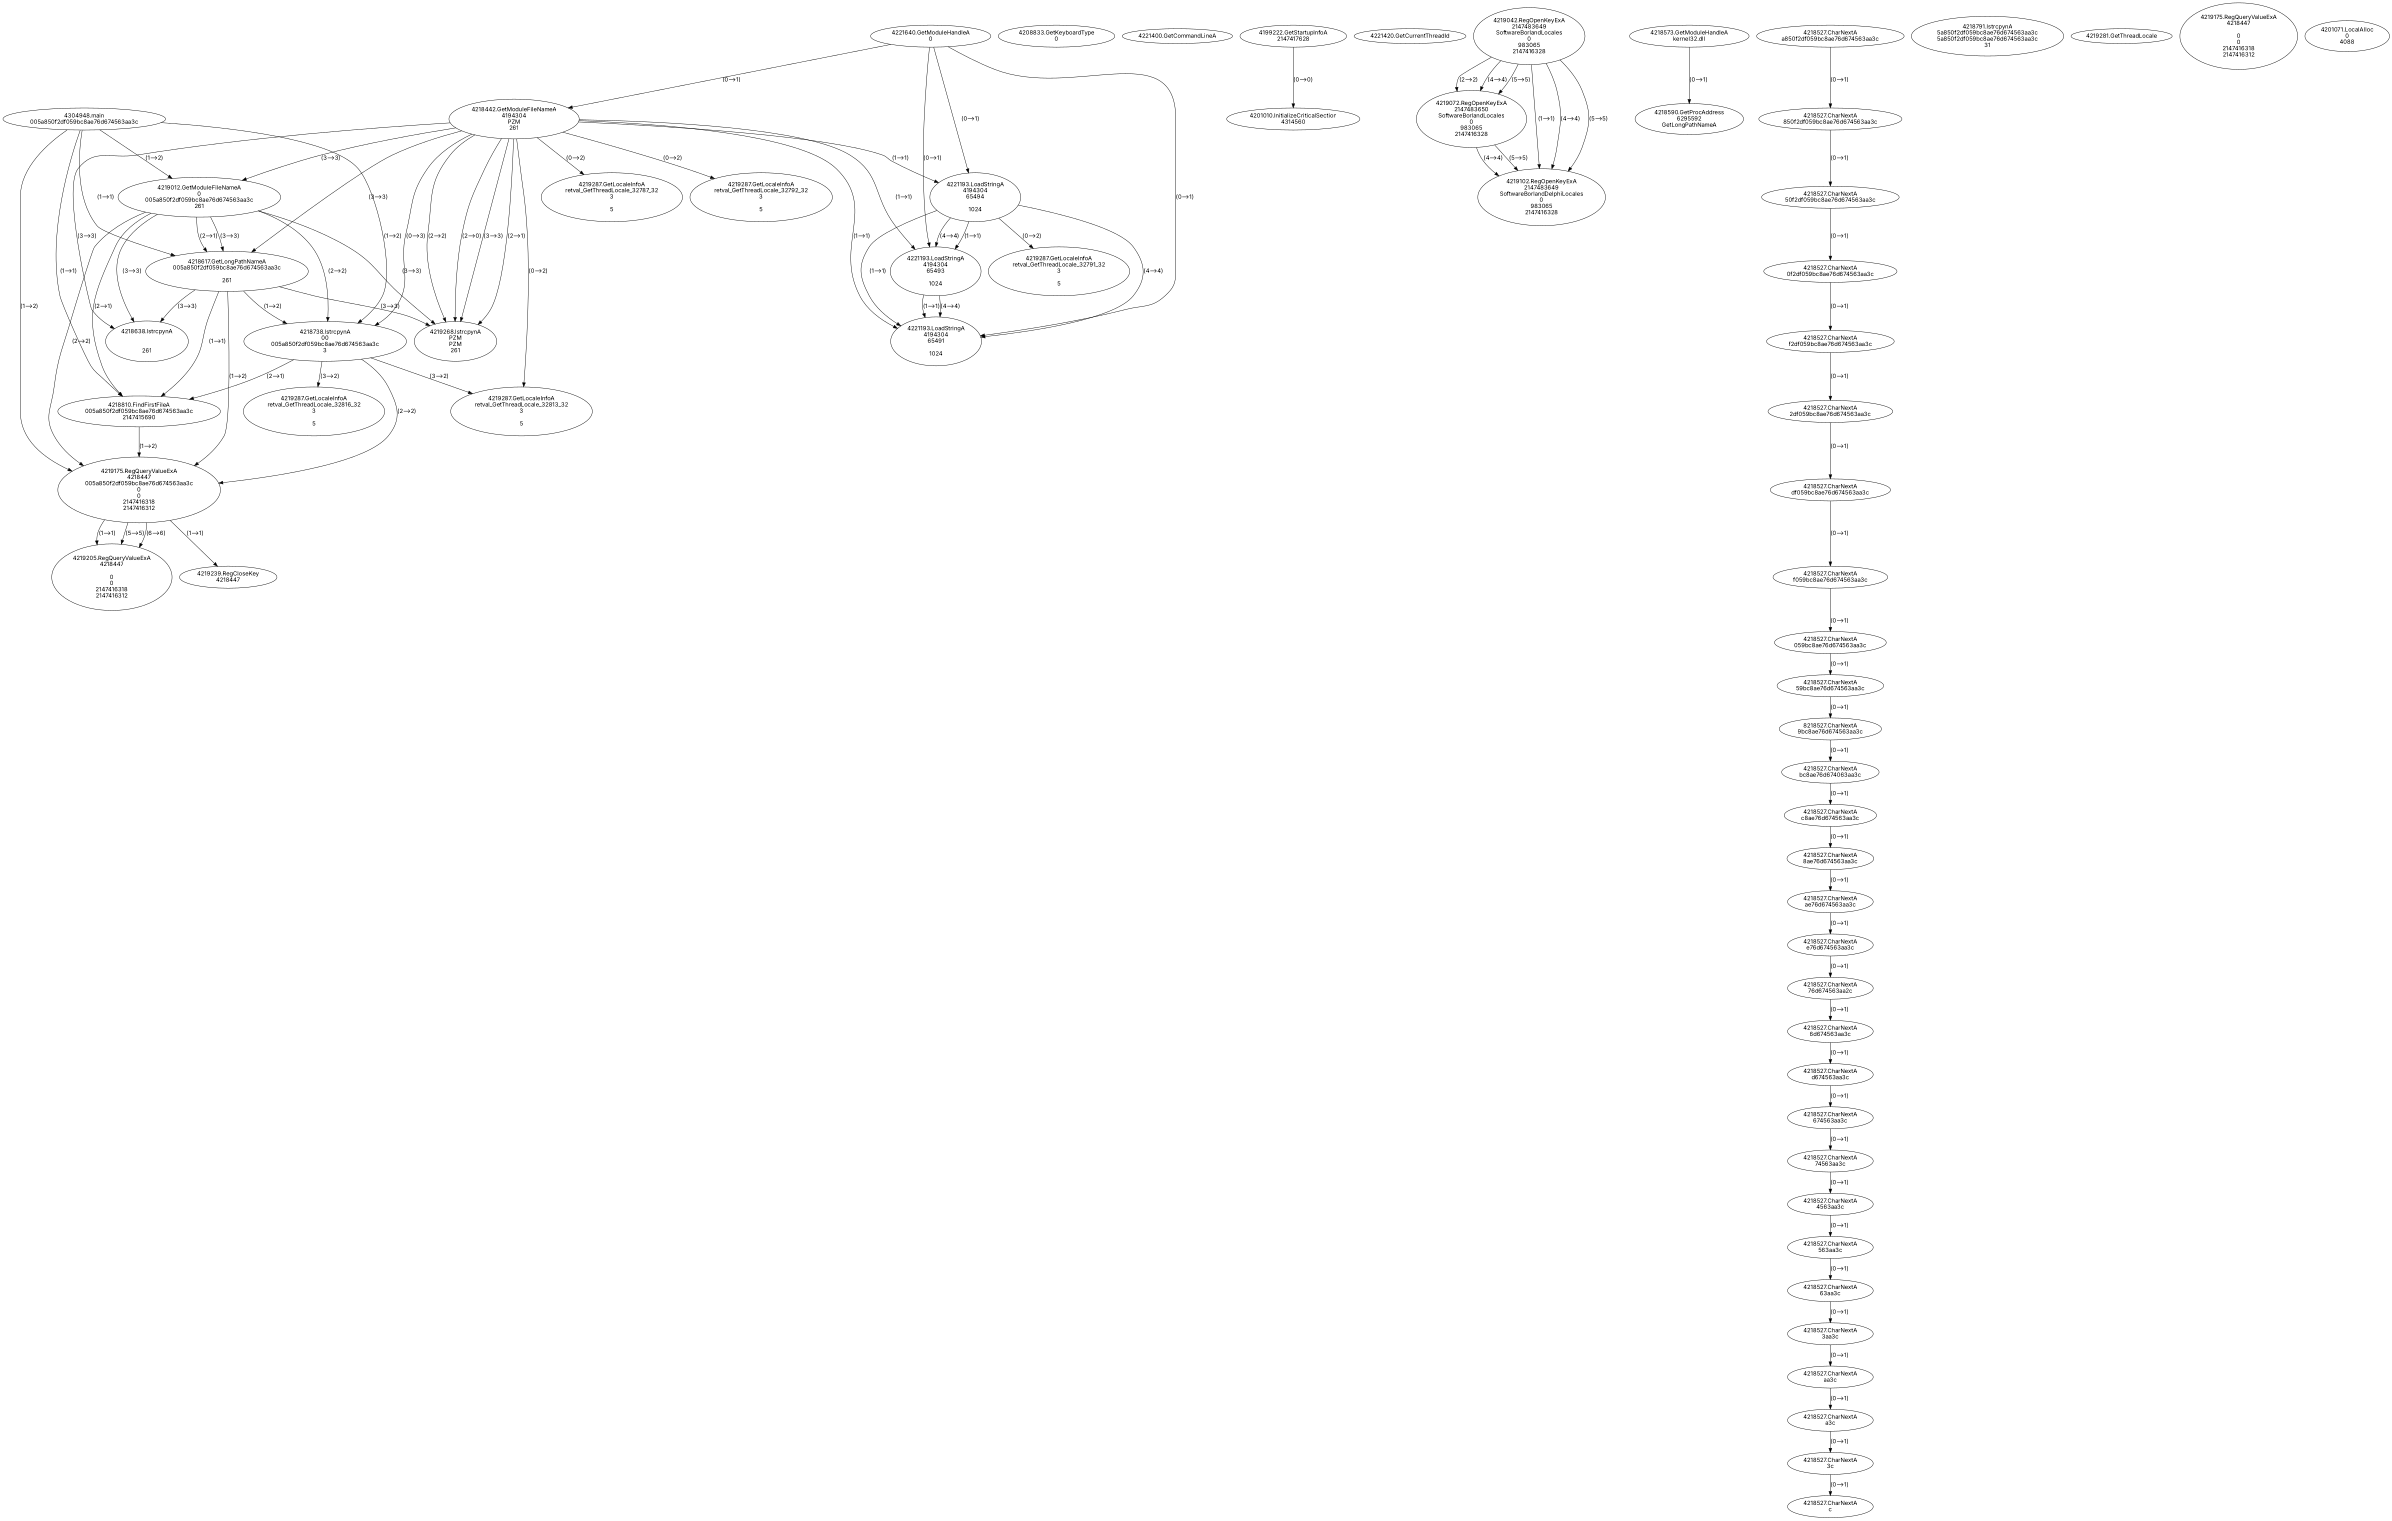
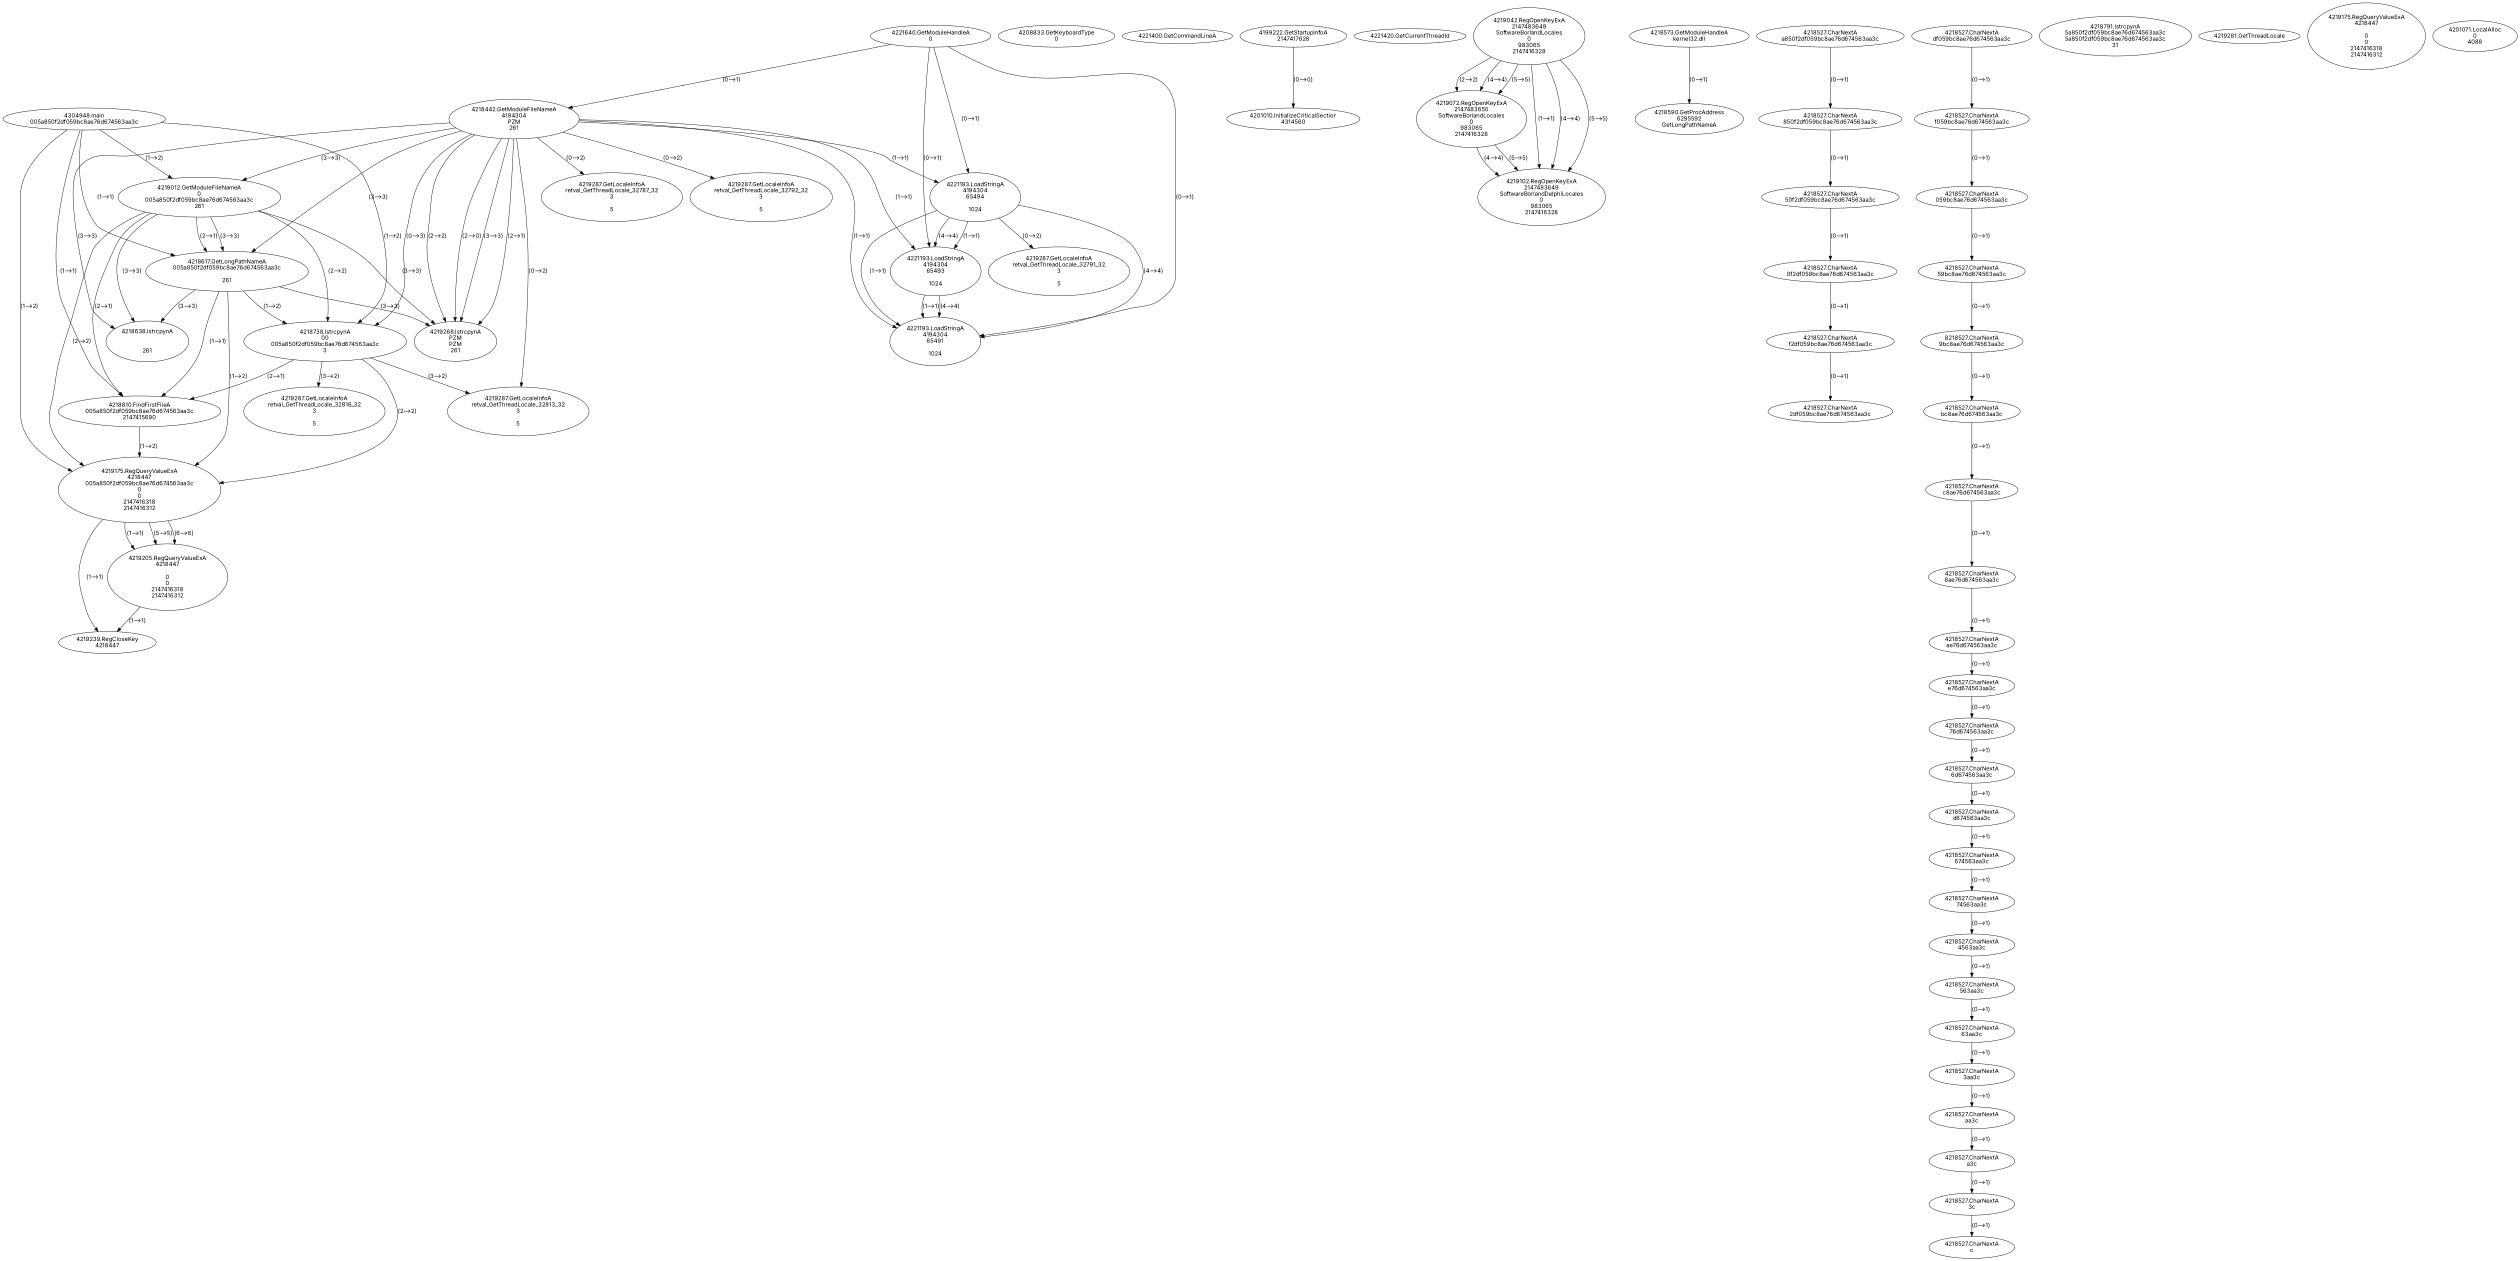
(1830, 449) -> none
none -> (130, 618)
(1830, 772) -> (1972, 411)
(1830, 988) -> (1972, 729)
